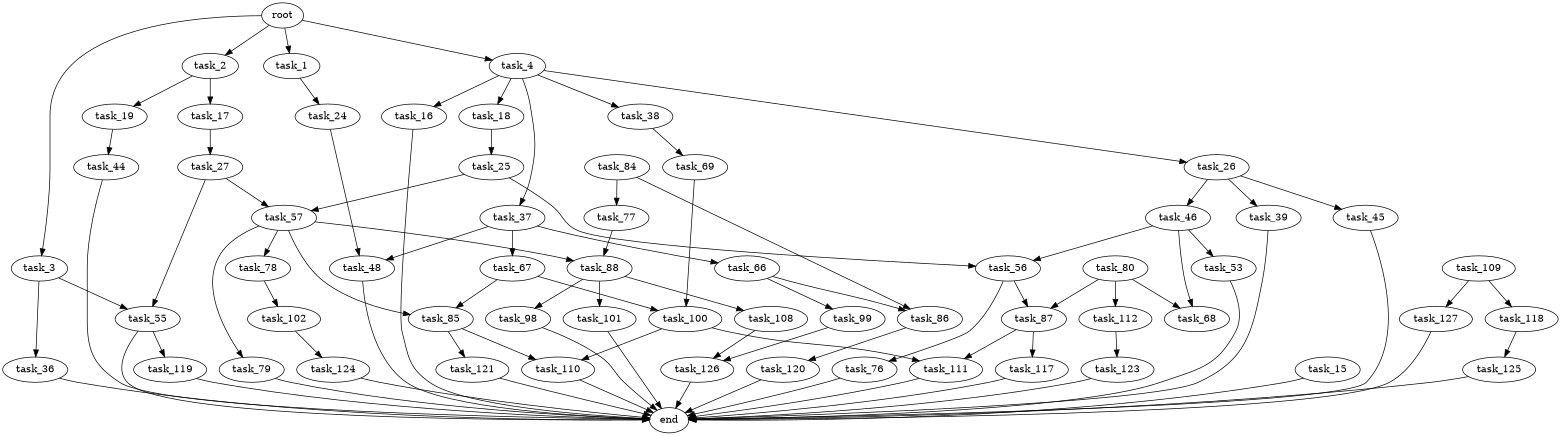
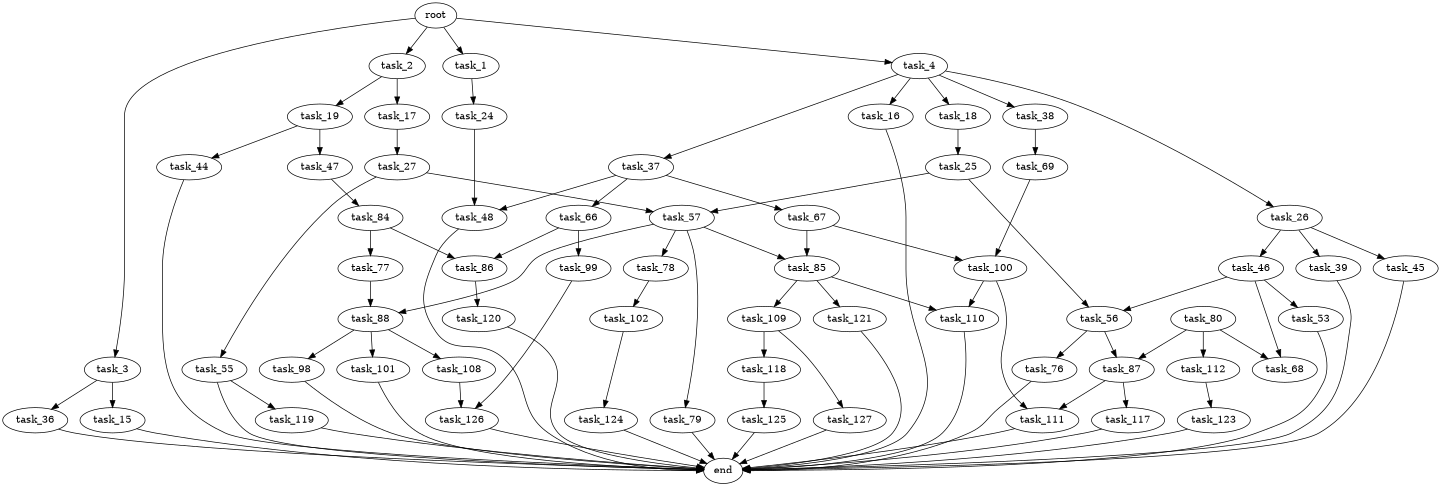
none -> (320, 167)
none -> (788, 291)
(93, 293) -> (113, 392)
